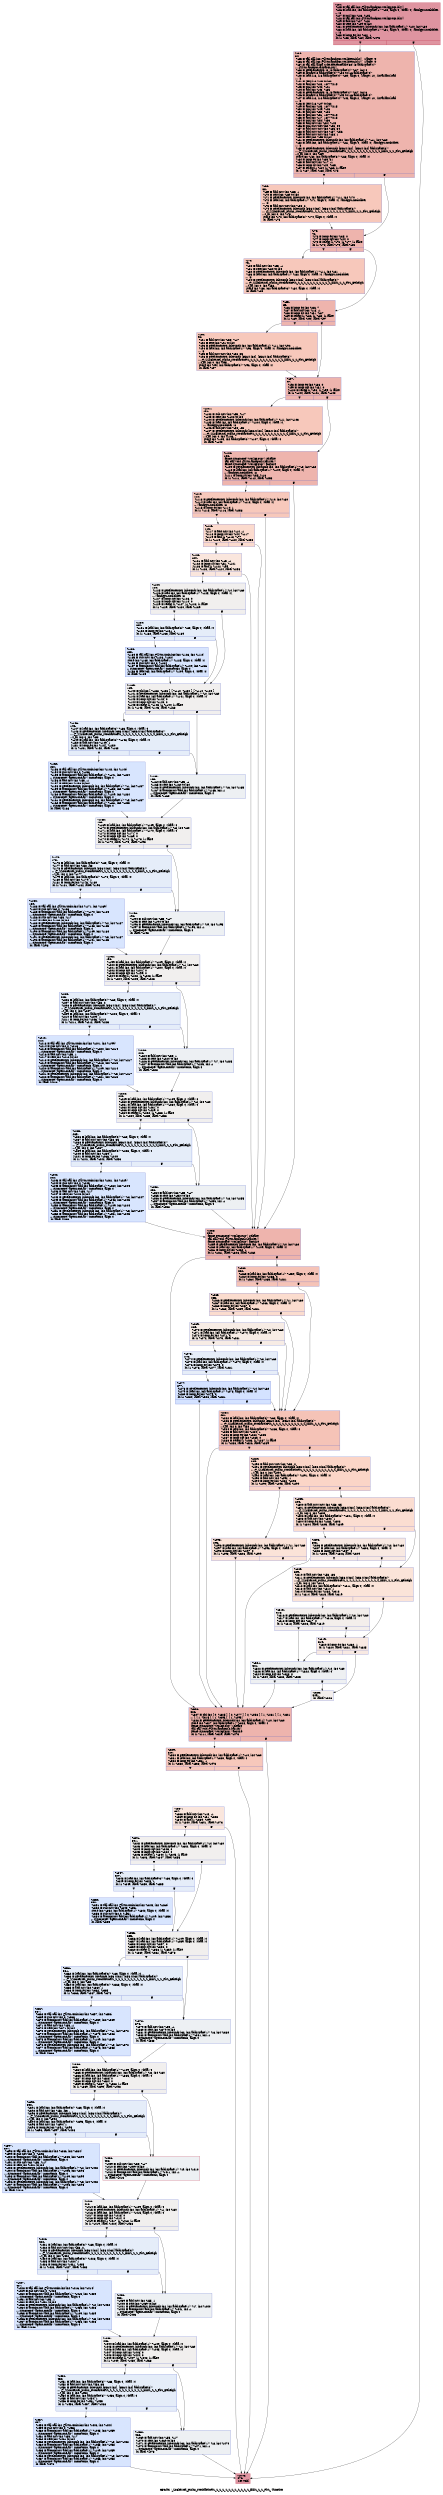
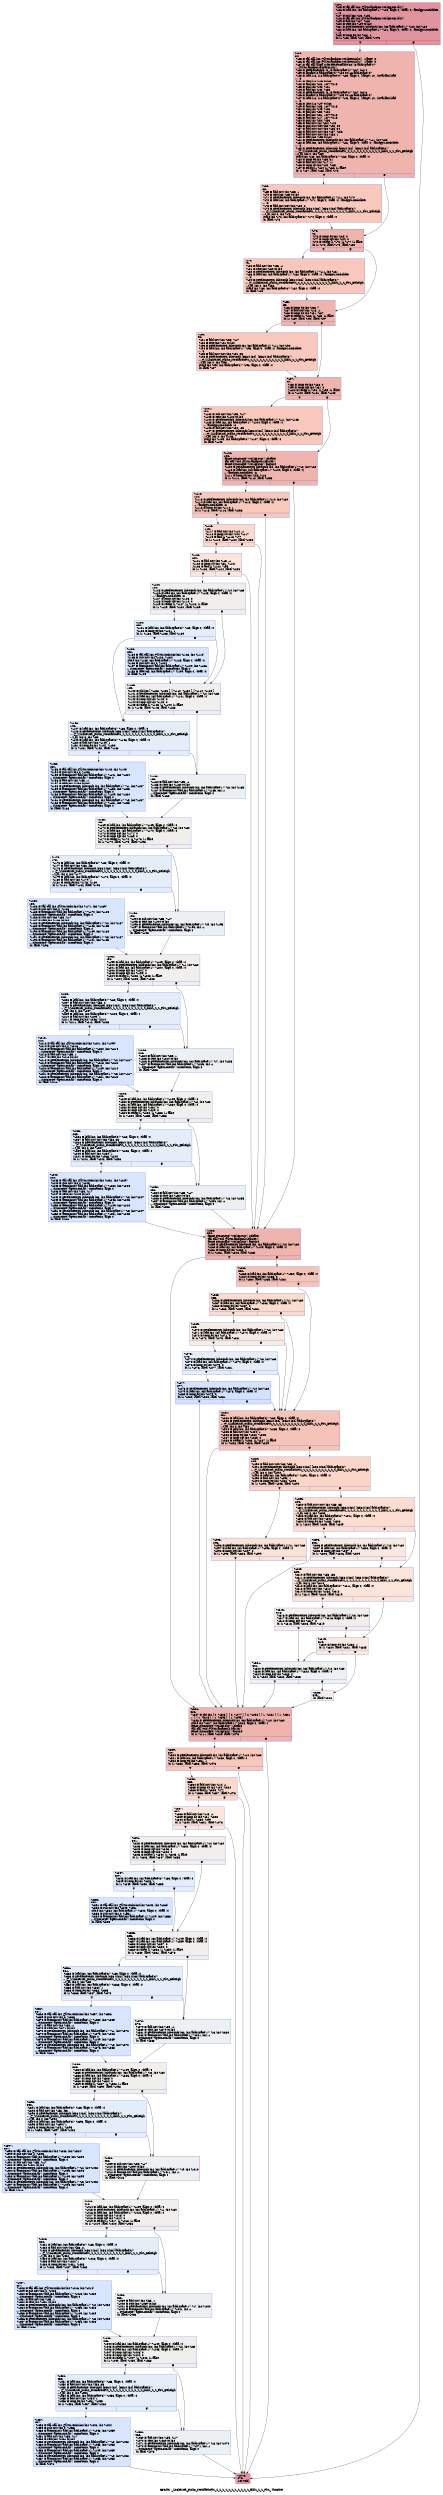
(155, 643) -> (113, 674)
(80, 895) -> none
none -> (212, 1789)
